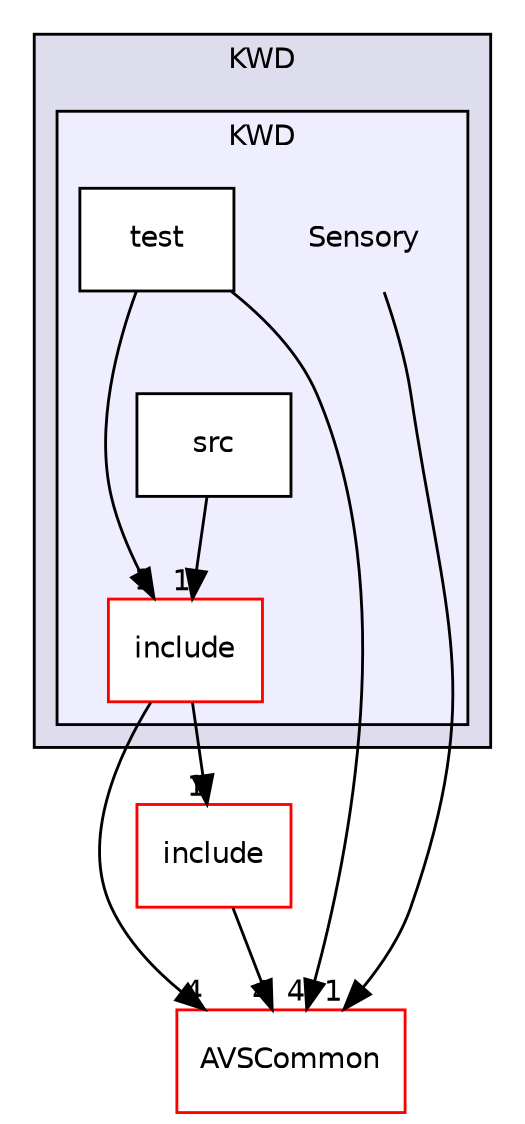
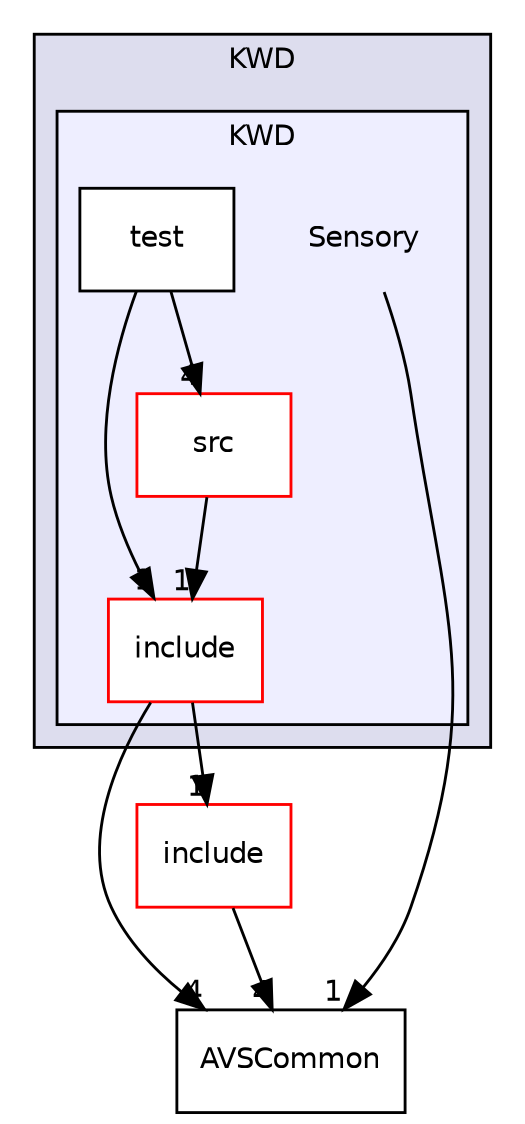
(214, 445) -> (214, 445)
(362, 619) -> (182, 329)
(291, 1061) -> (291, 1061)
